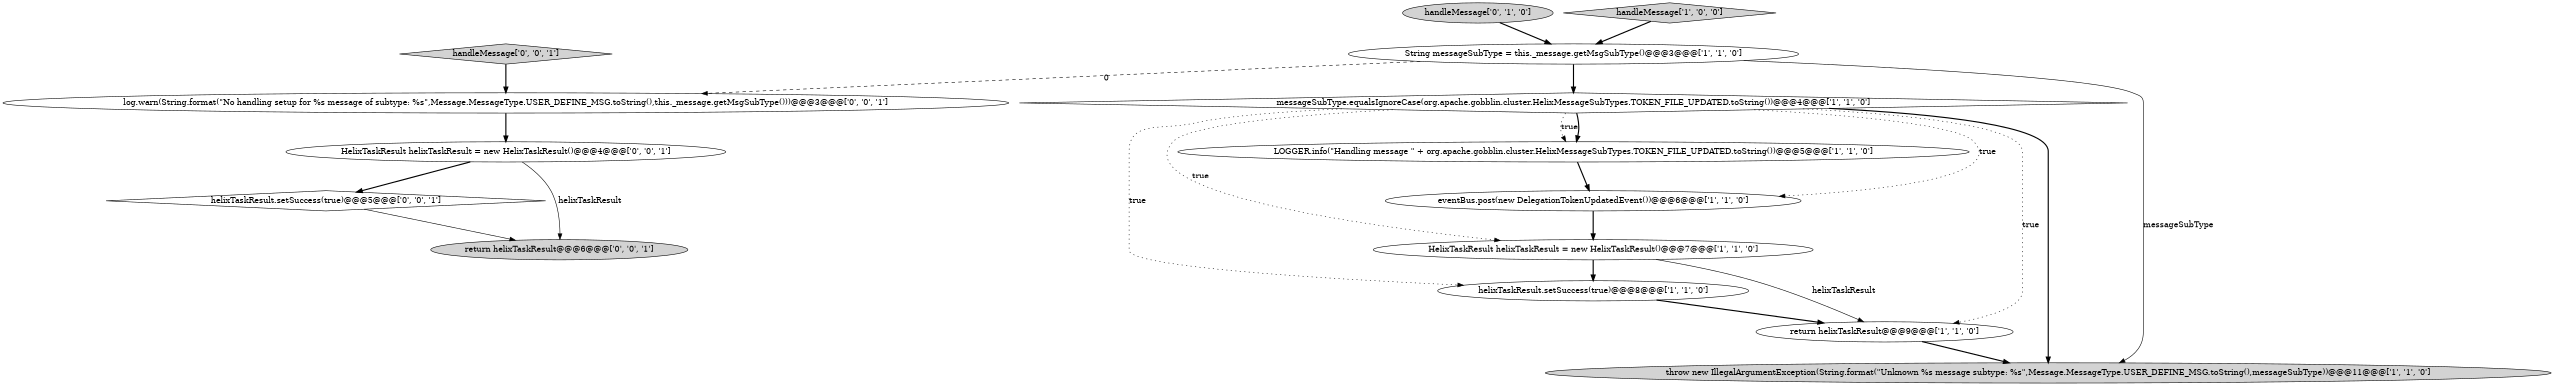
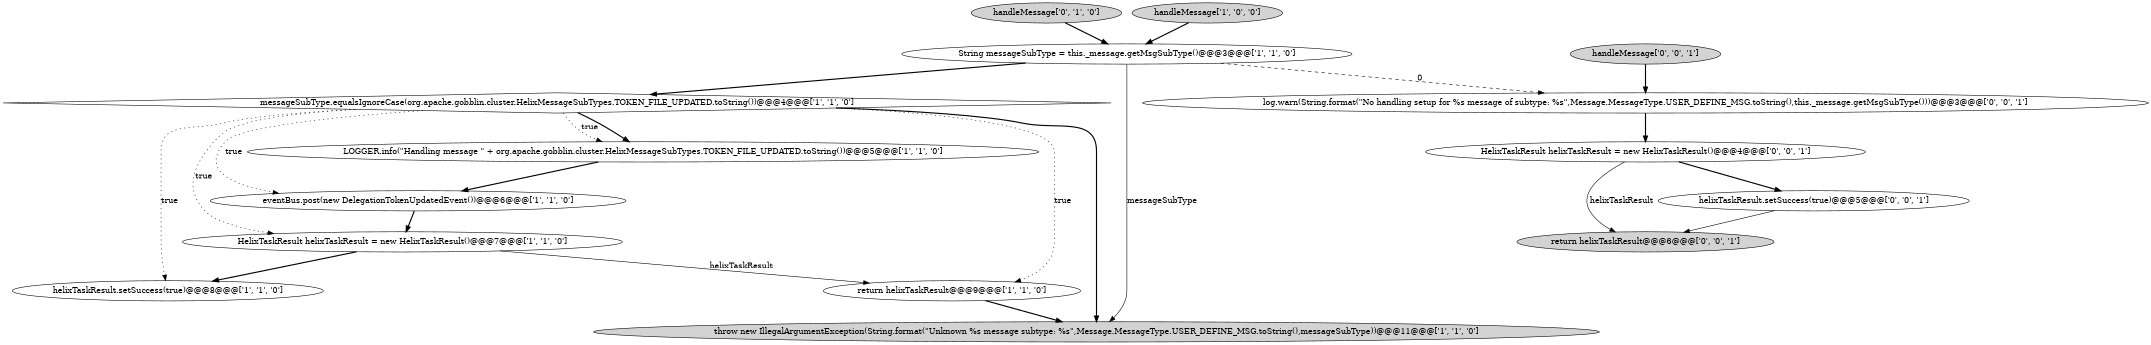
(1670, 13) -> (1207, 13)
(506, 54) -> (1645, 54)
(326, 201) -> (1814, 201)
(1737, 311) -> none
